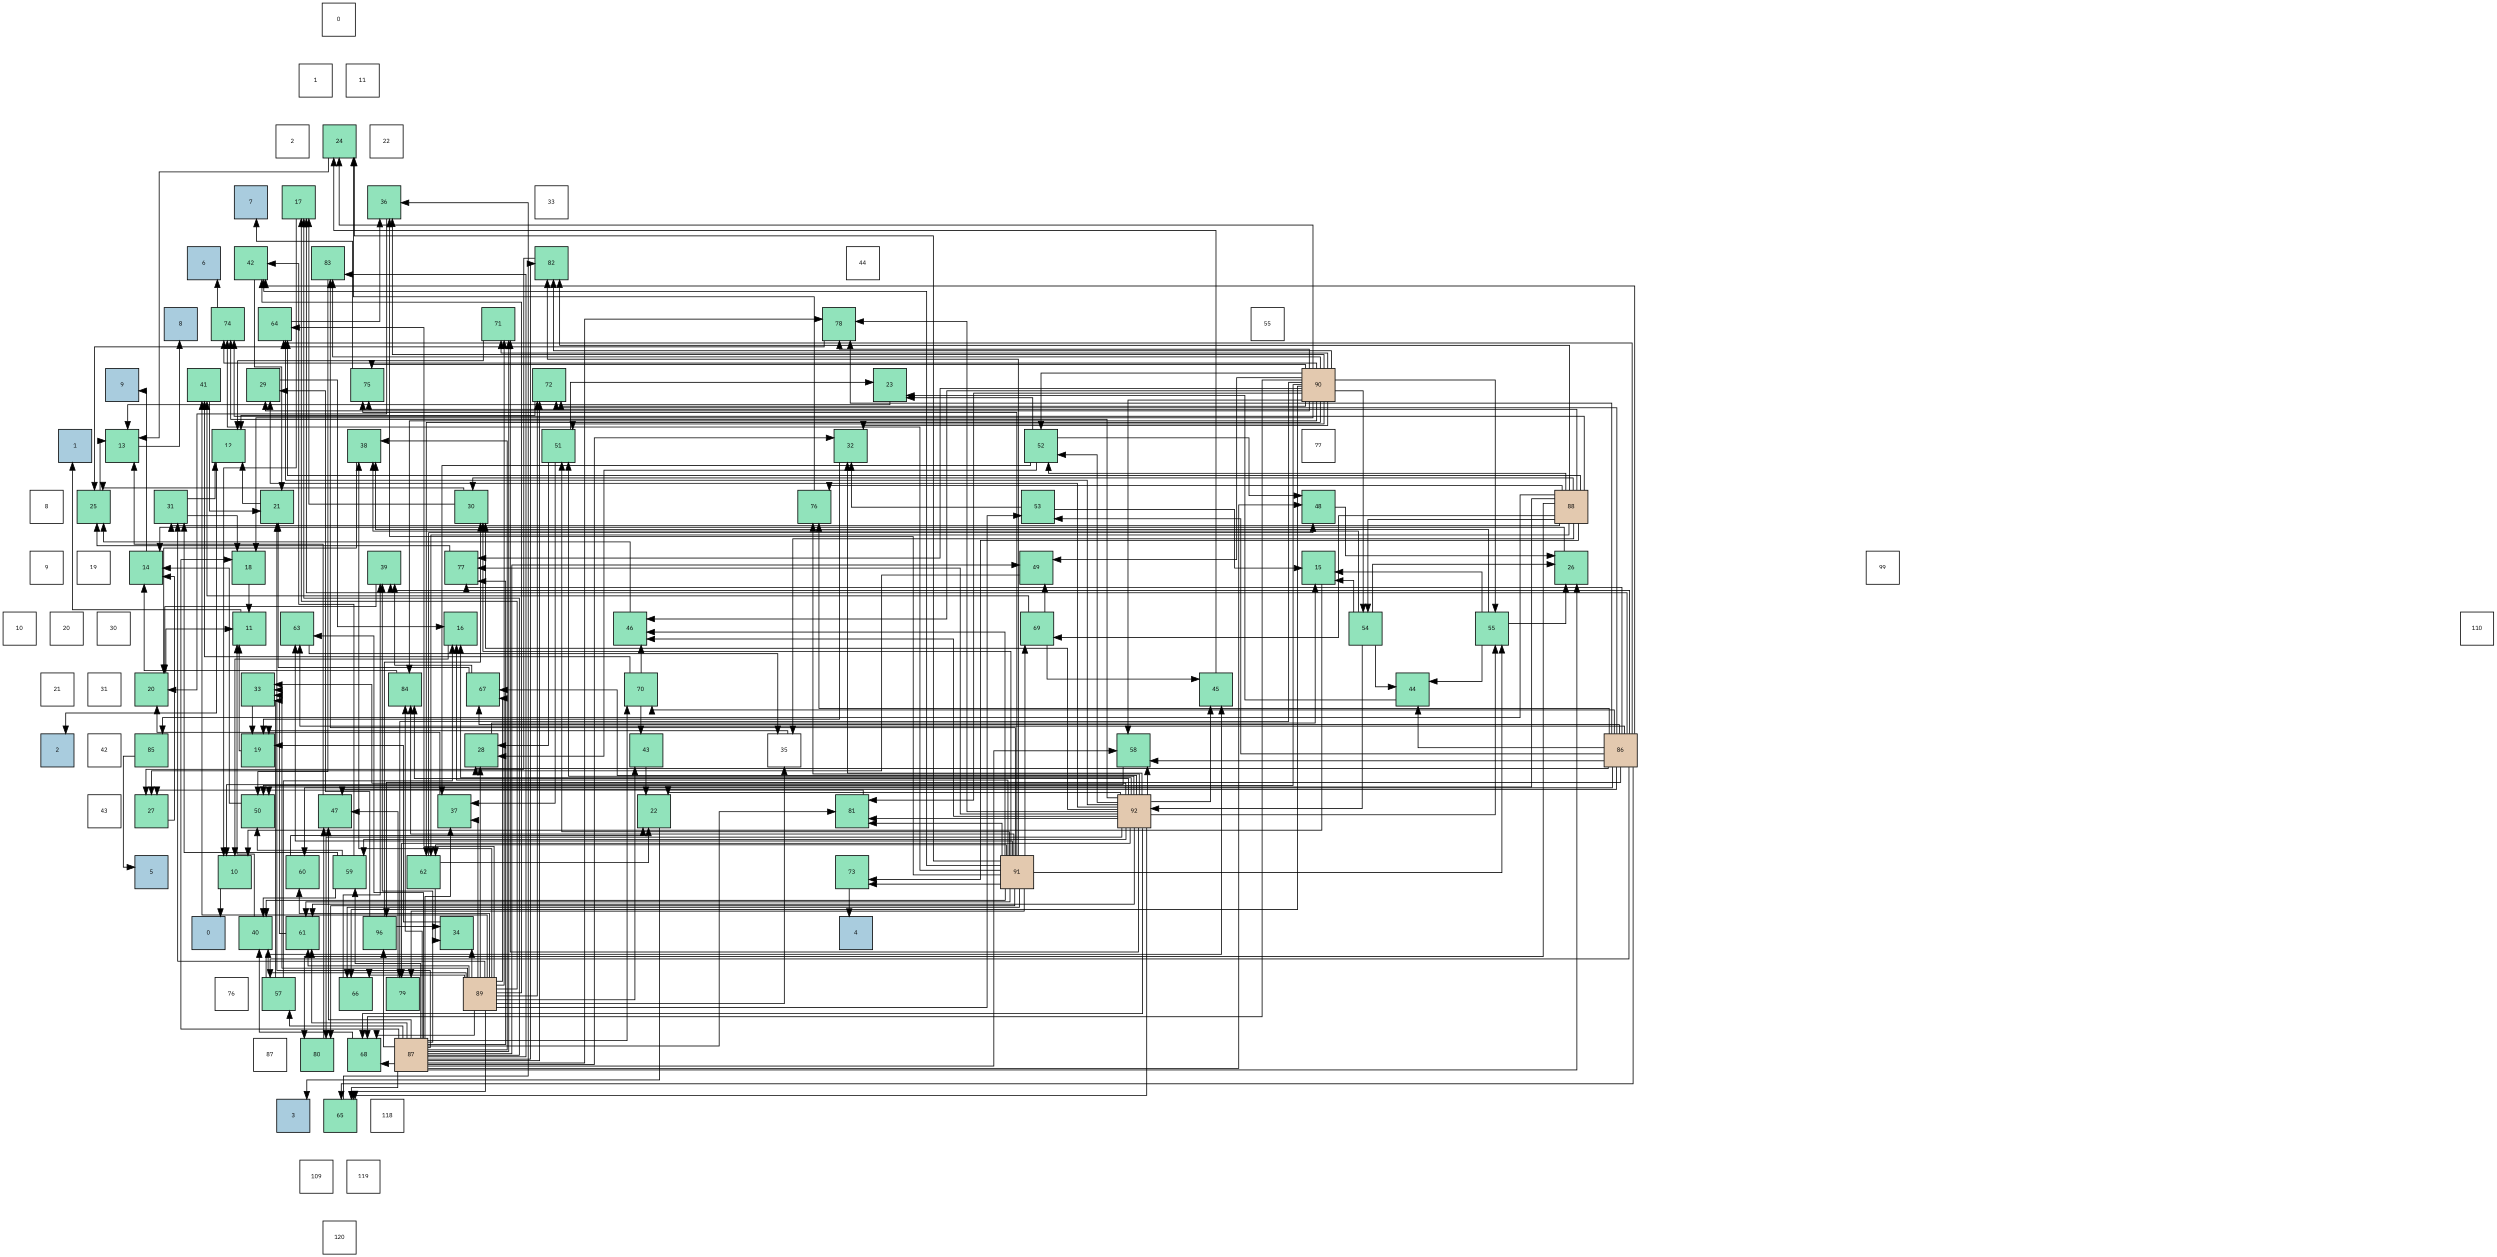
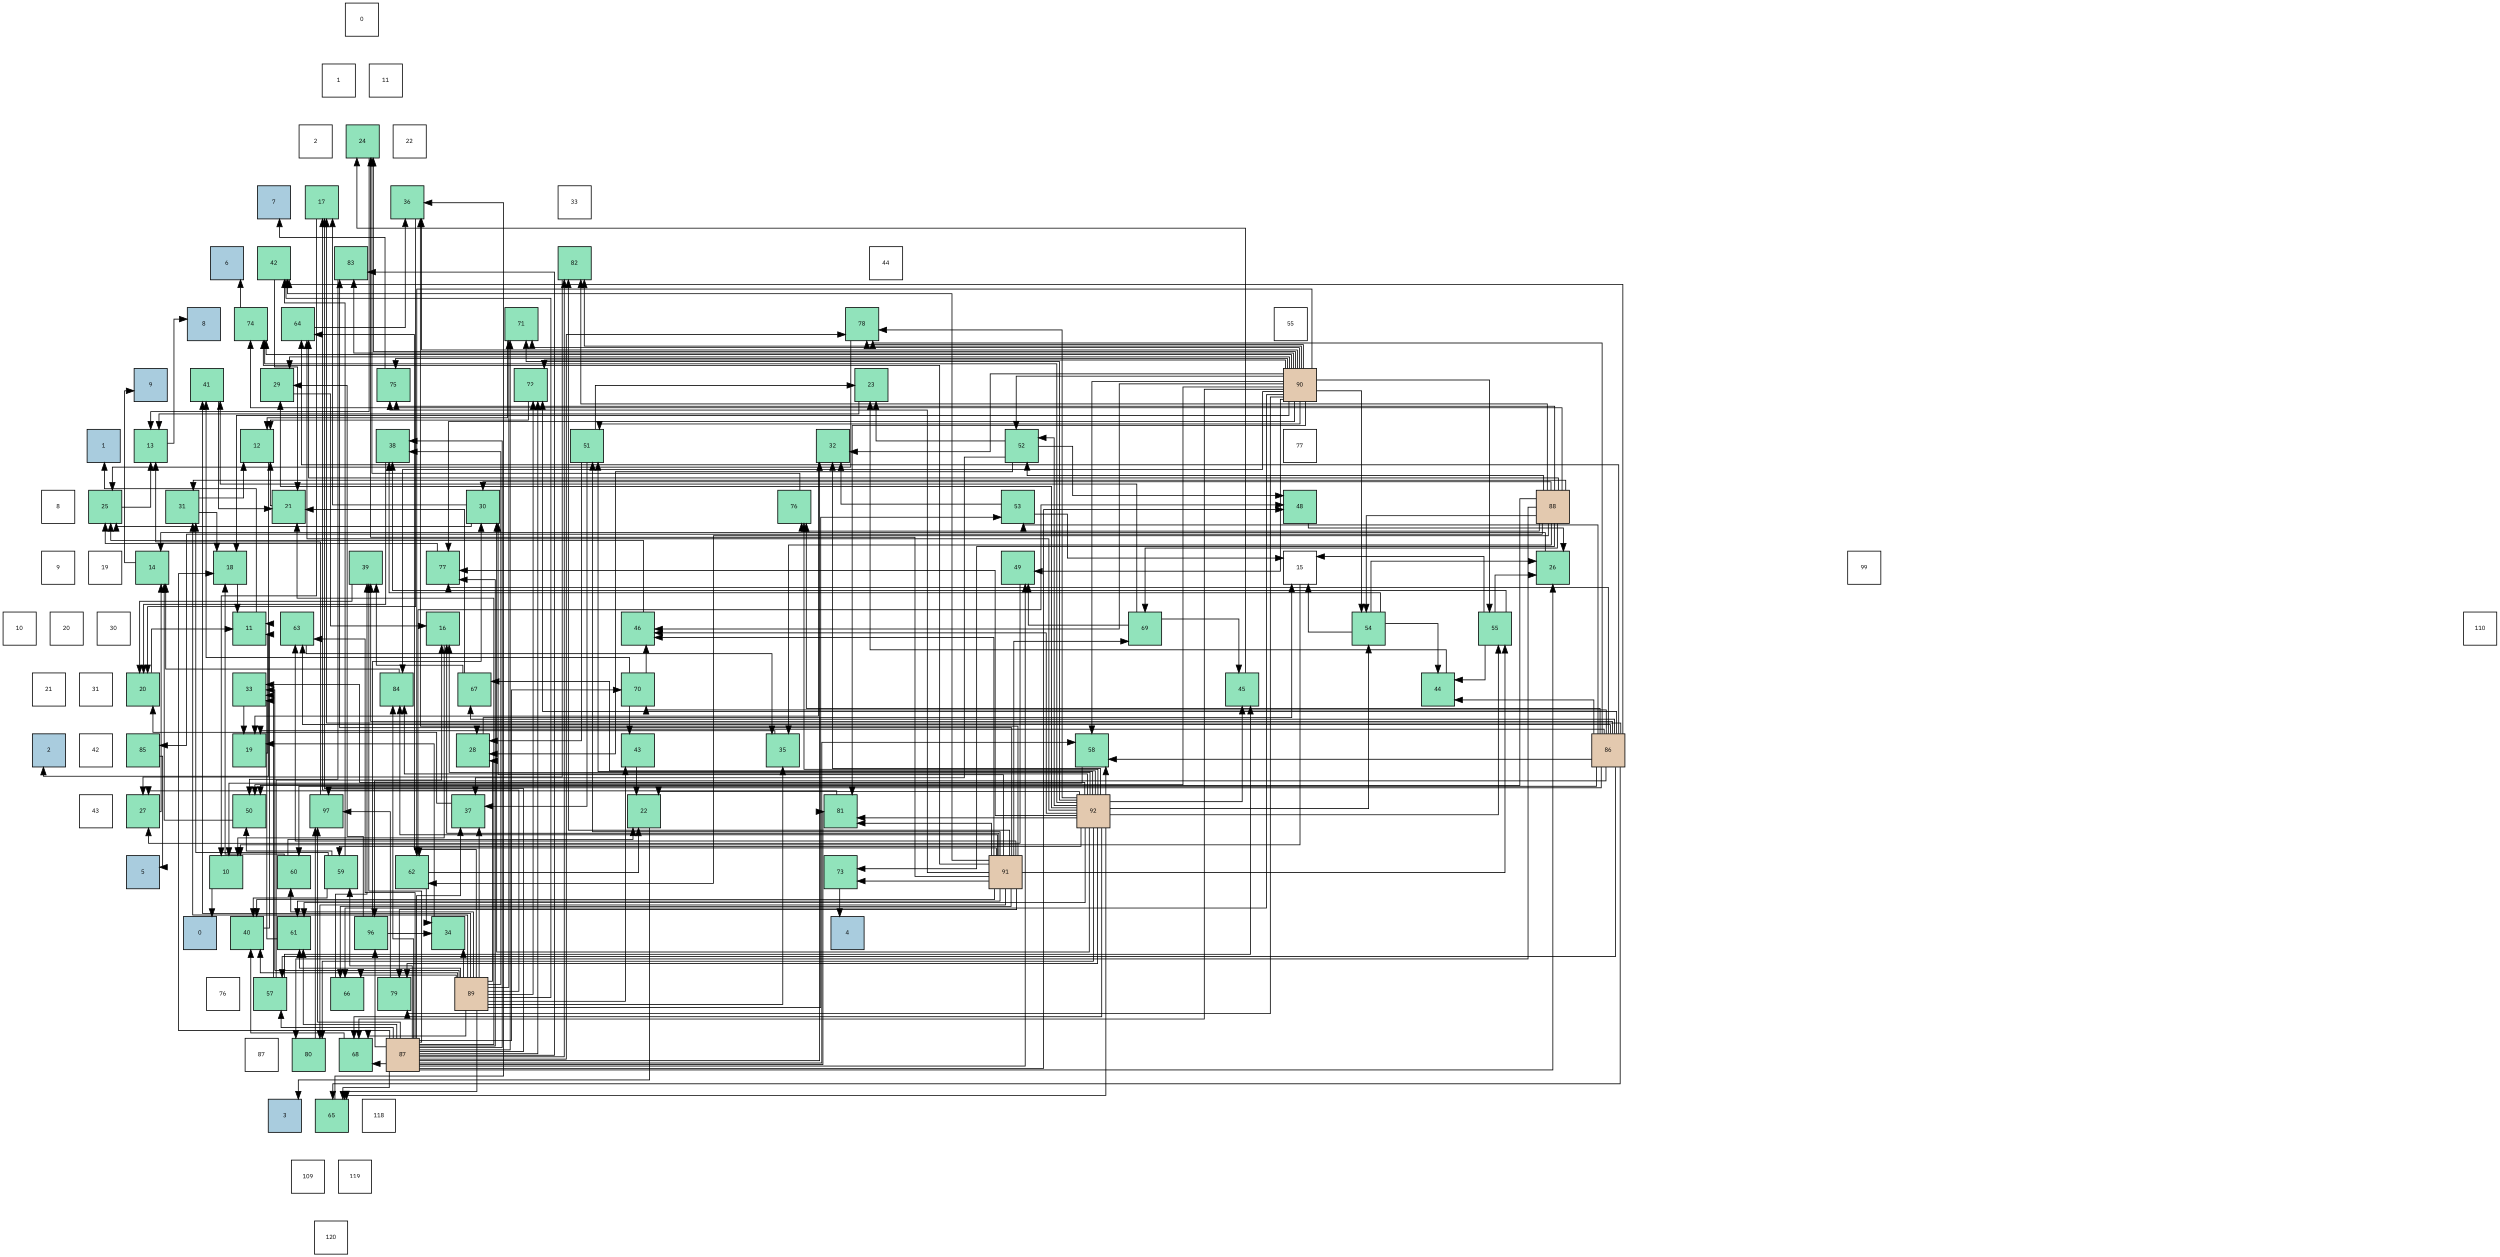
(1319, 568) -> (1300, 568)
(784, 750) -> (783, 750)
none -> (225, 753)
(1342, 809) -> (1317, 809)
(335, 811) -> (326, 811)
(503, 843) -> none
